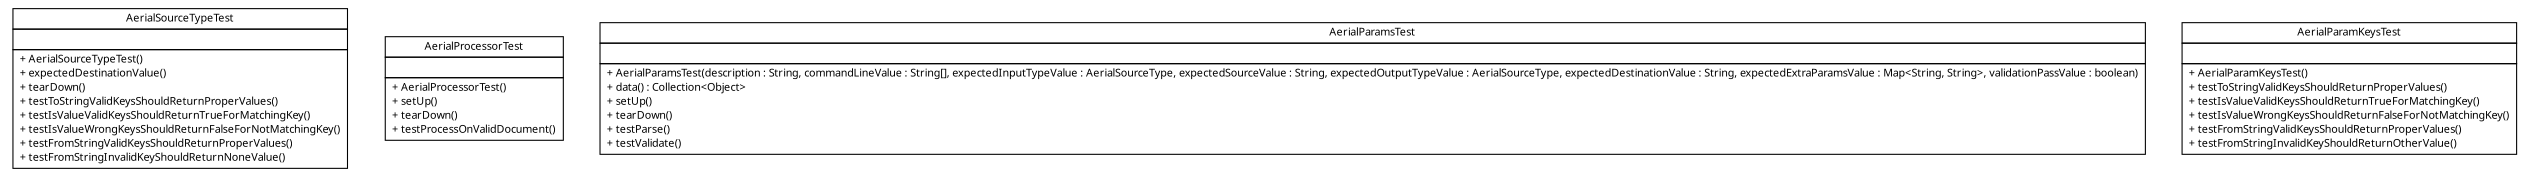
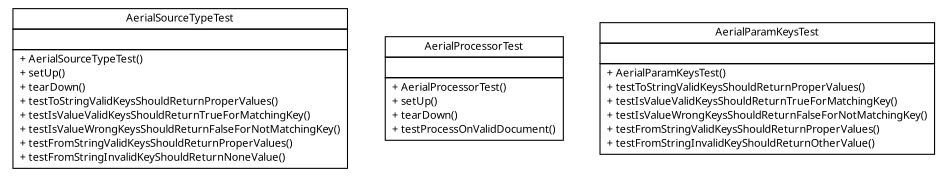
(93, 73) -> (43, 73)
(1373, 88) -> none
